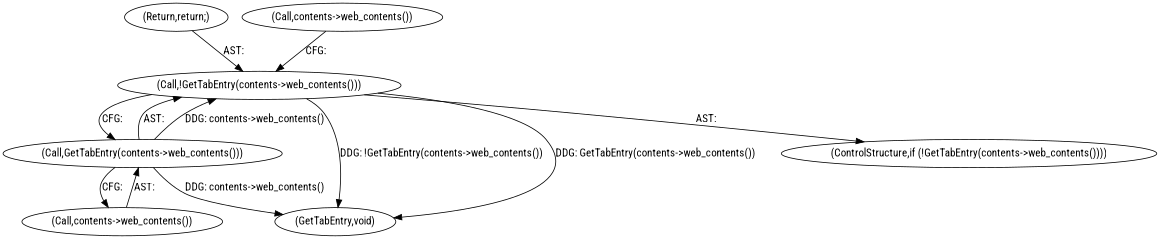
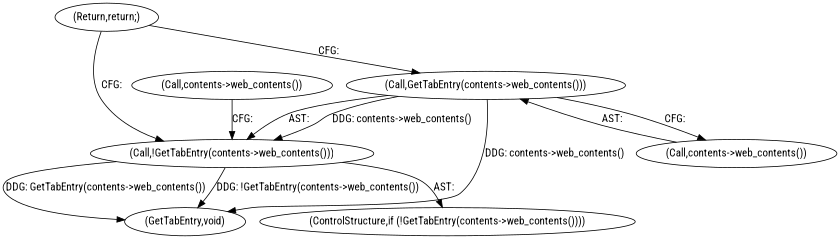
(235, 51) -> (113, 85)
(113, 105) -> (280, 49)
